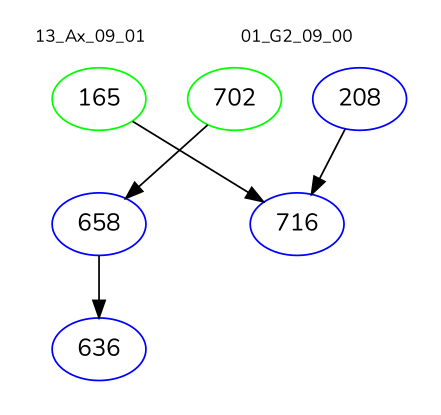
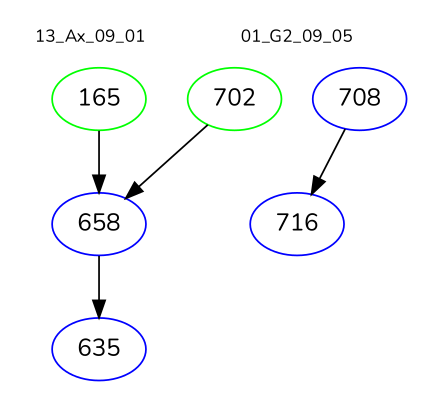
(297, 37) -> (297, 37)
(360, 99) -> (360, 99)
(190, 157) -> (99, 153)
(99, 349) -> (99, 349)
